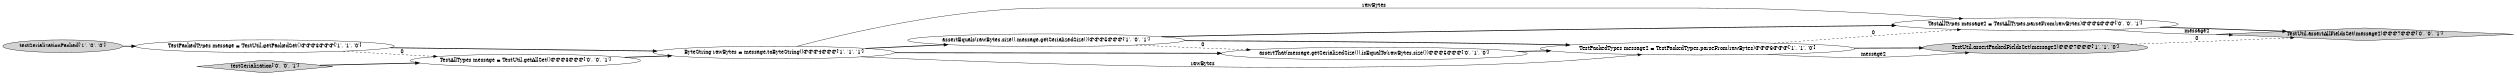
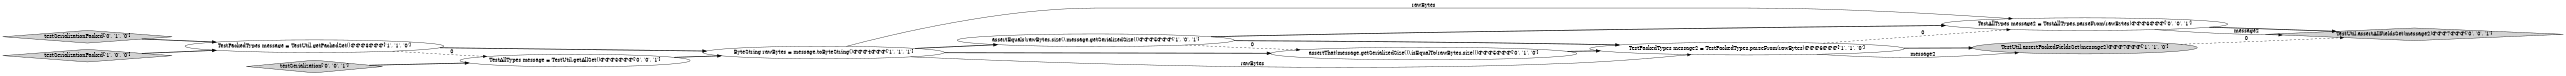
none -> (87, 37)
(63, 46) -> (87, 56)
